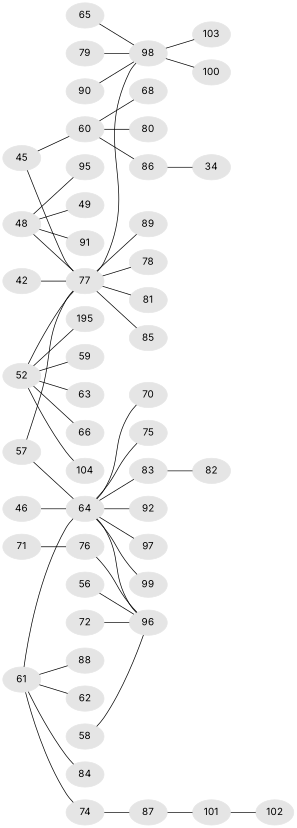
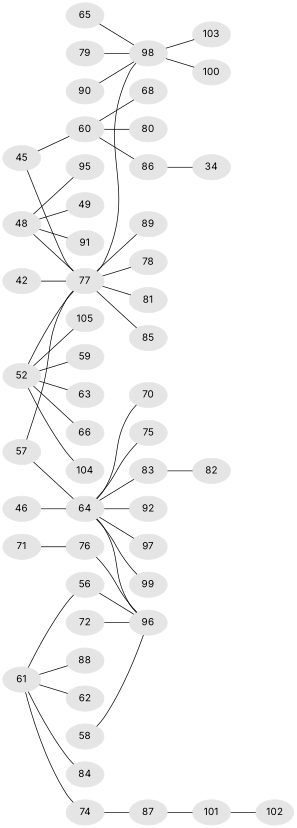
(85, 319) -> (85, 319)
(41, 590) -> (49, 630)
